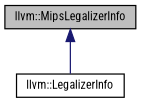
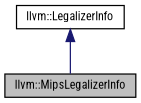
(70, 58) -> (70, 58)
